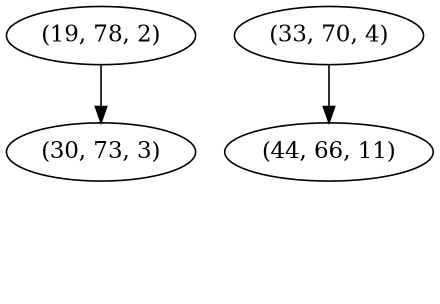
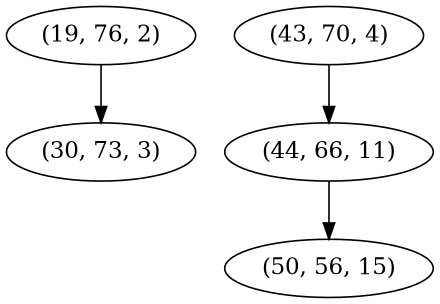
(101, 36) -> (101, 36)
(329, 36) -> (329, 36)
none -> (329, 268)
